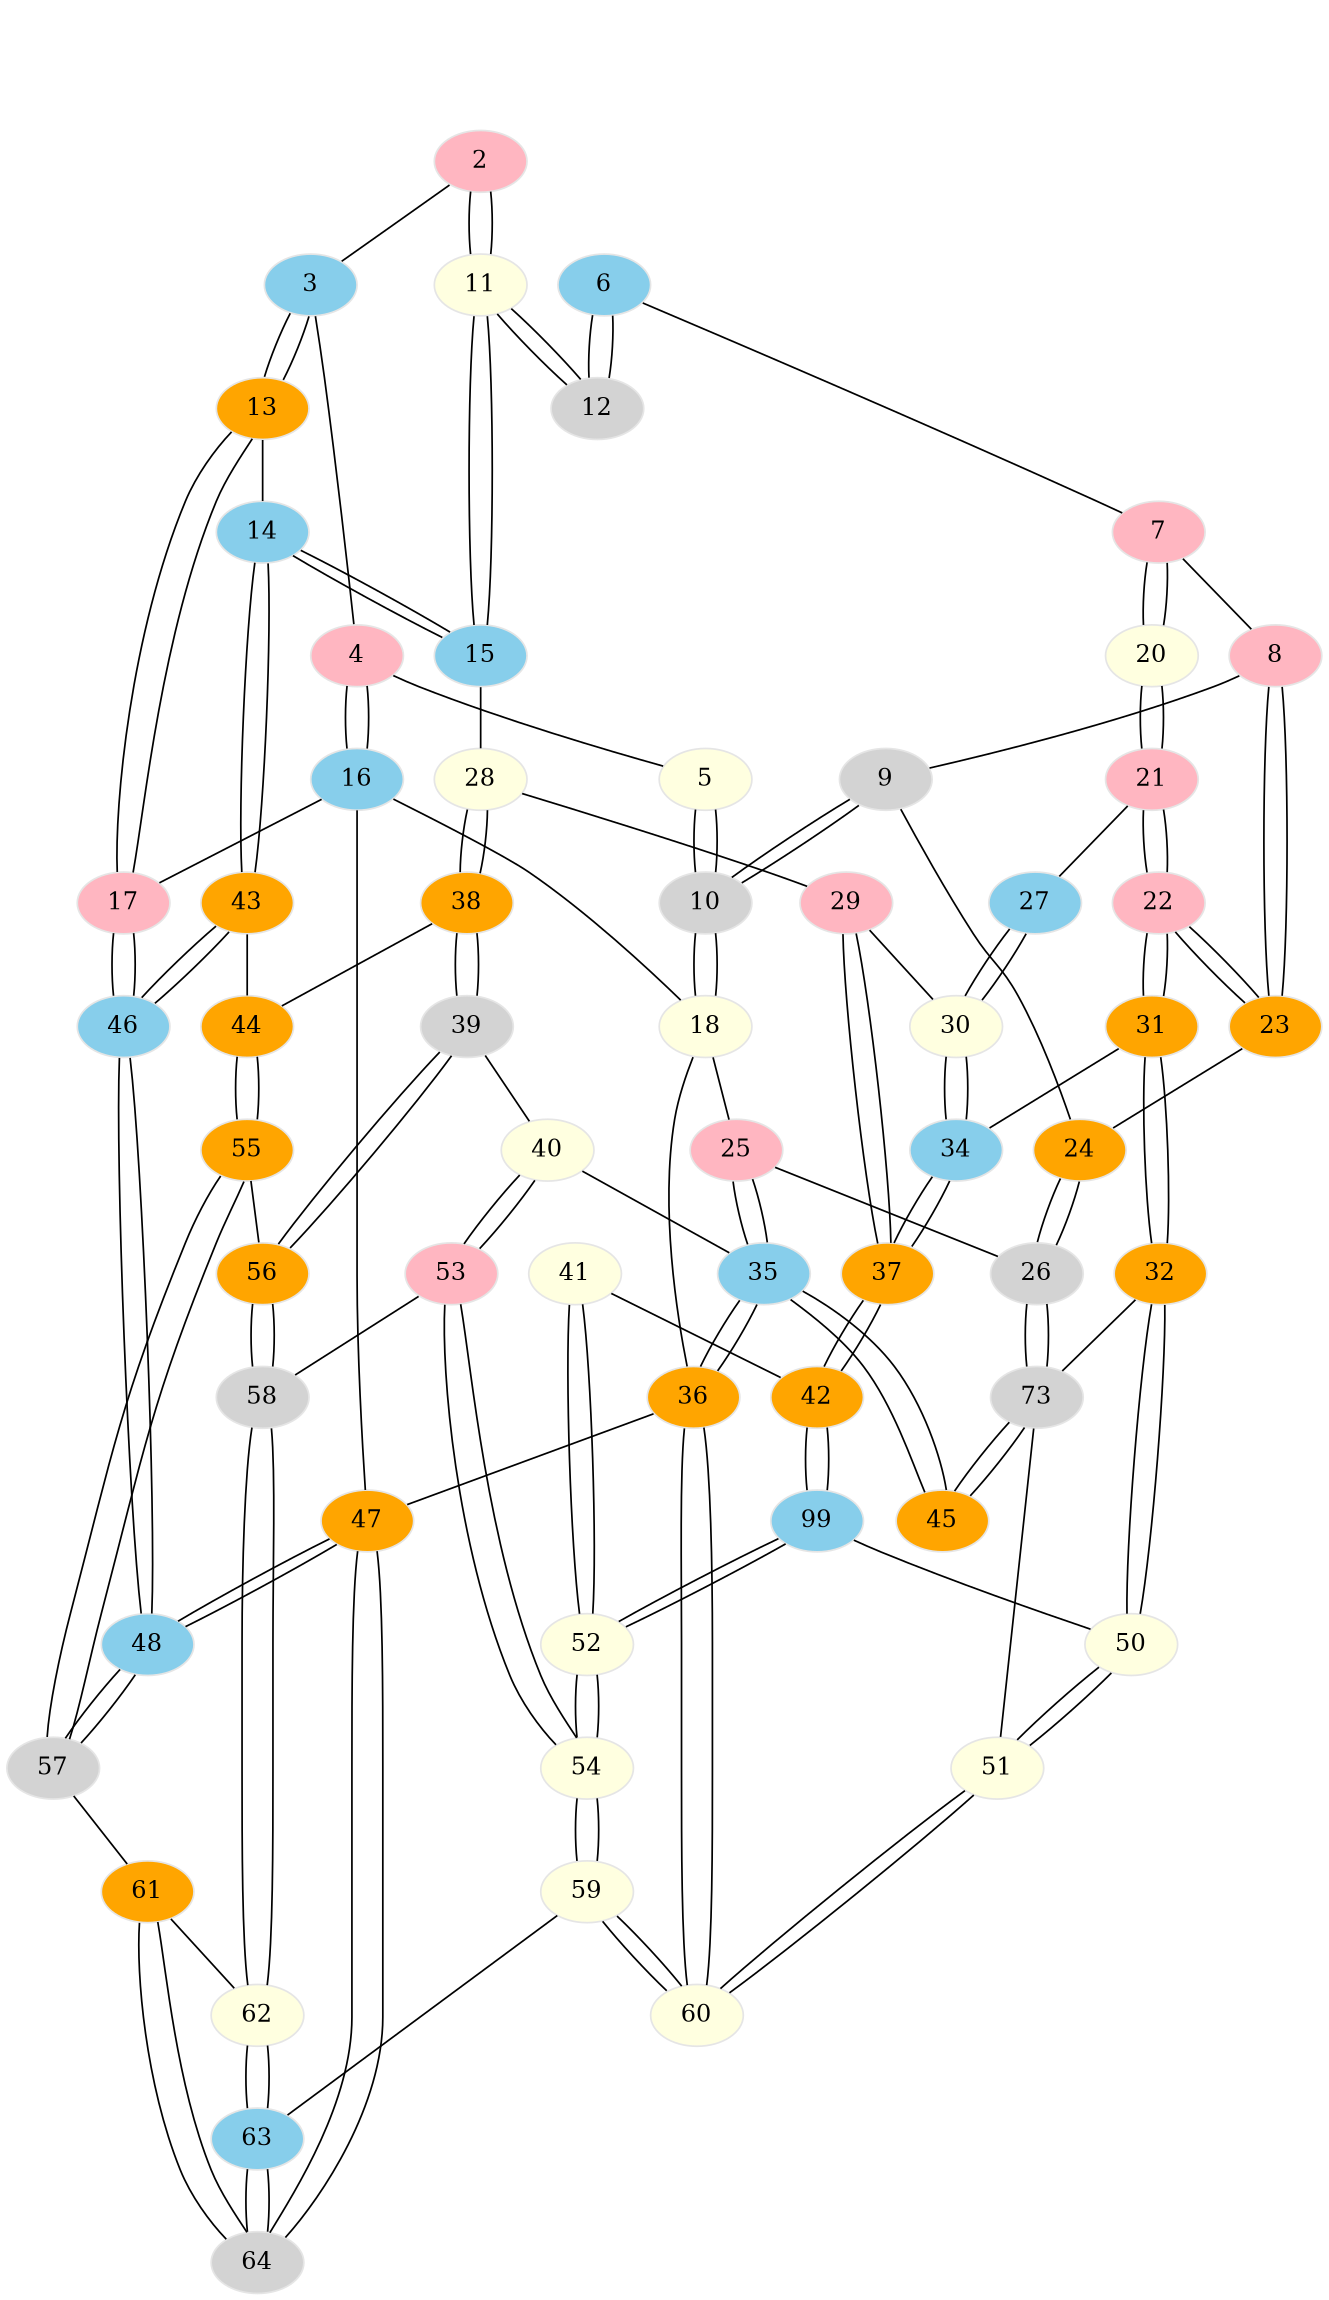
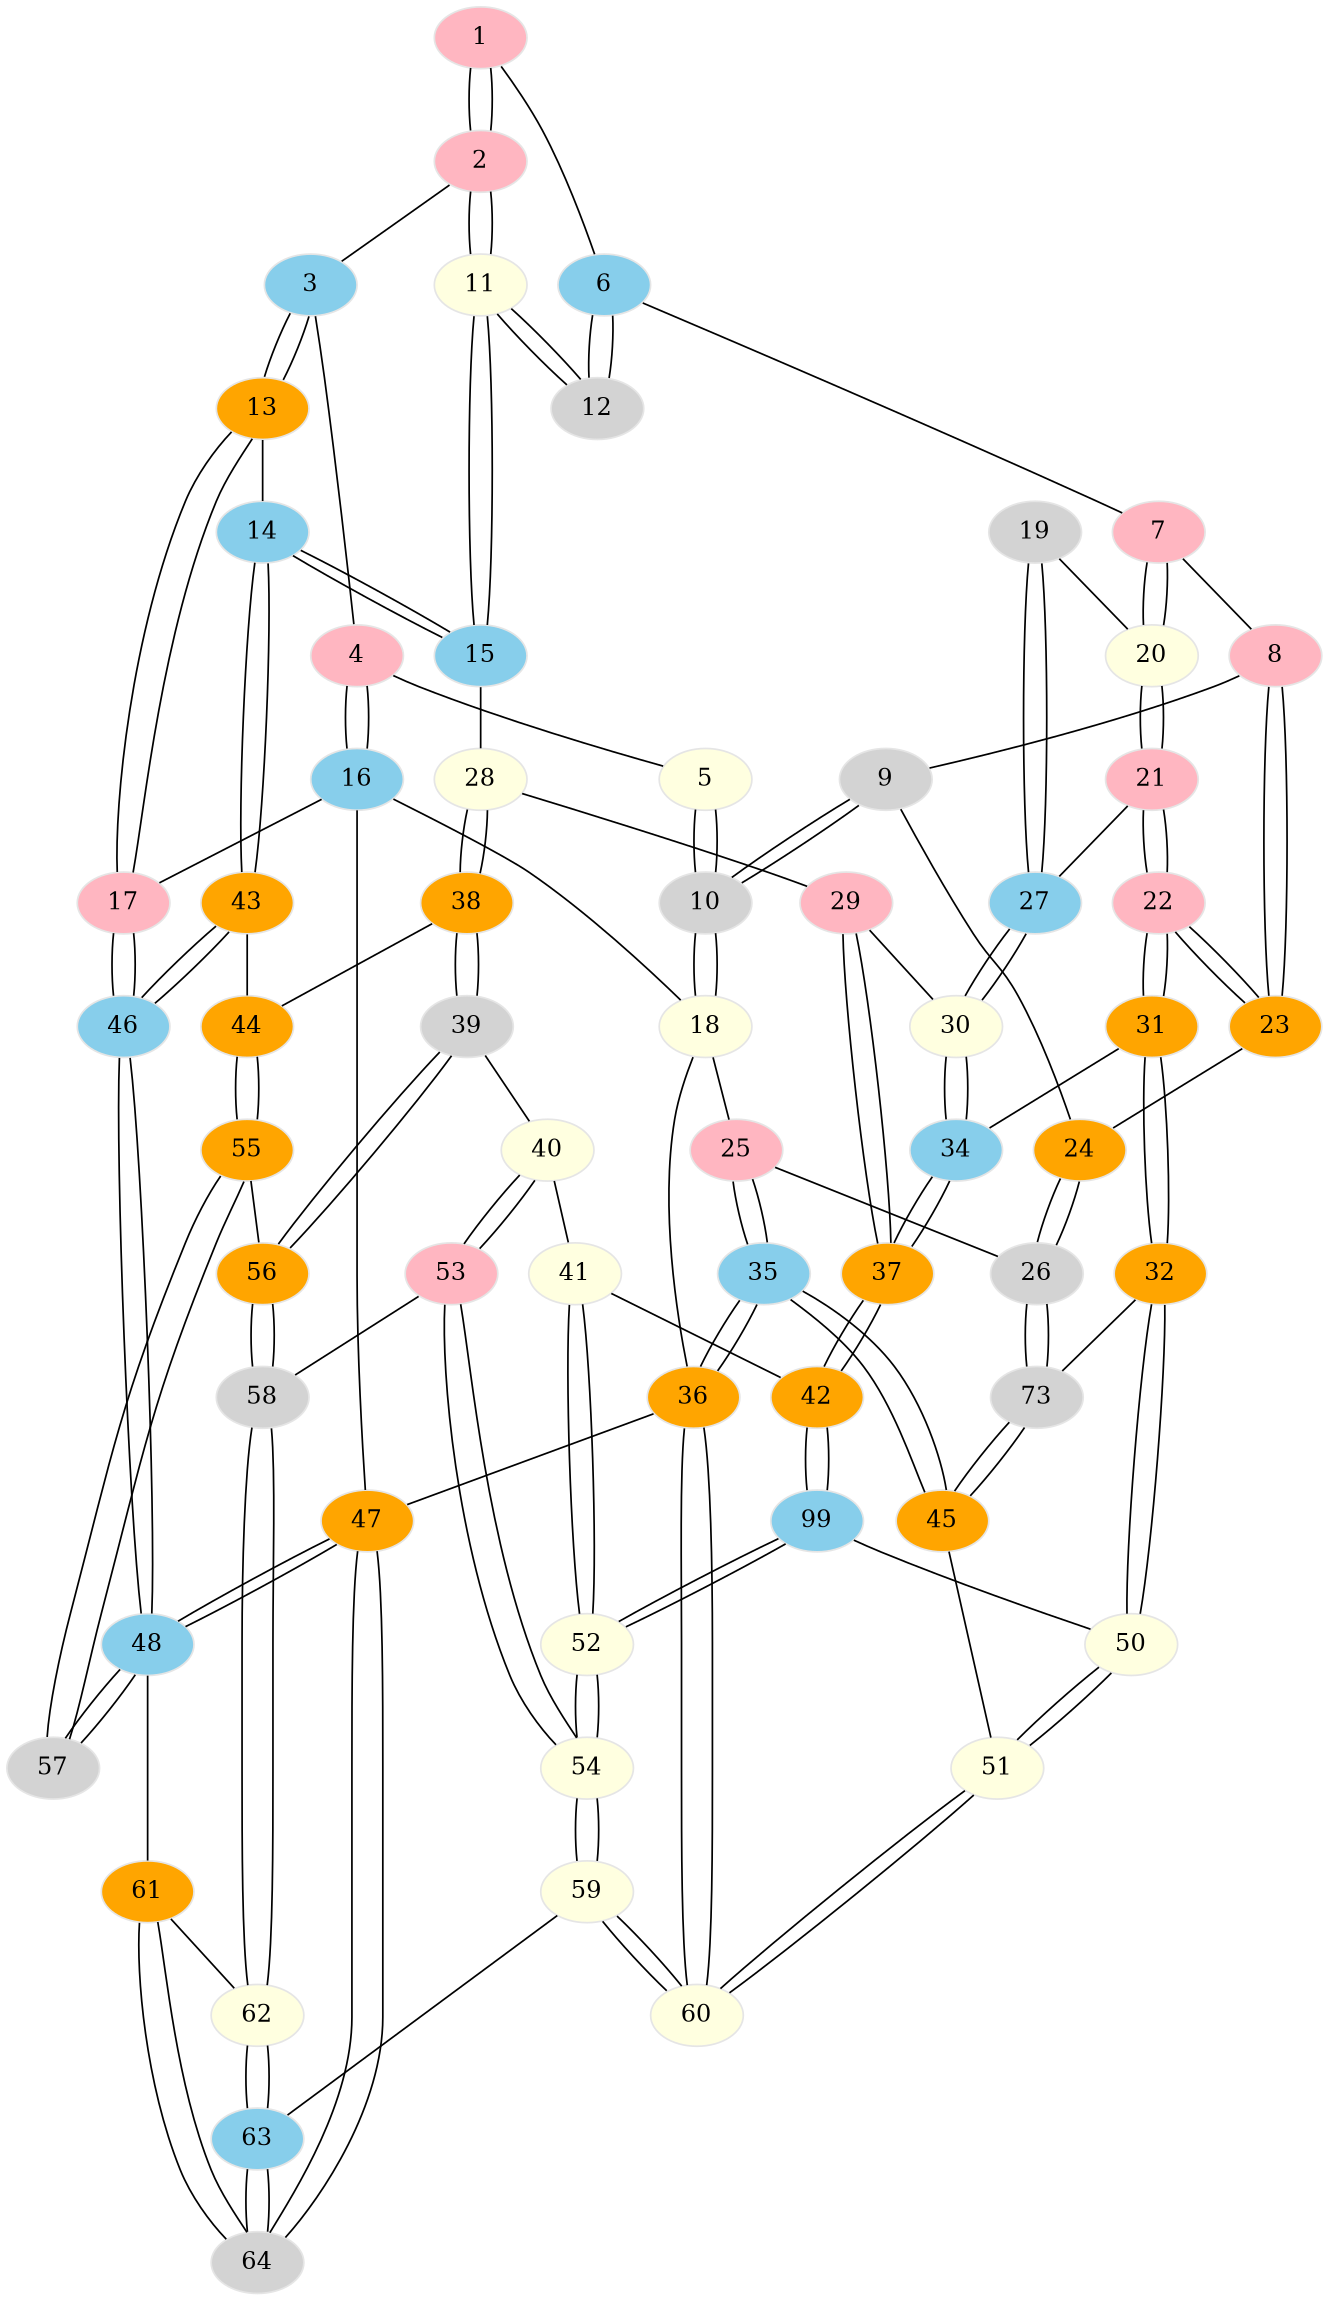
none -> (481, 38)
none -> (1035, 532)
(656, 1212) -> (561, 1212)
(1017, 1583) -> (970, 1645)
(100, 1830) -> (148, 1768)
